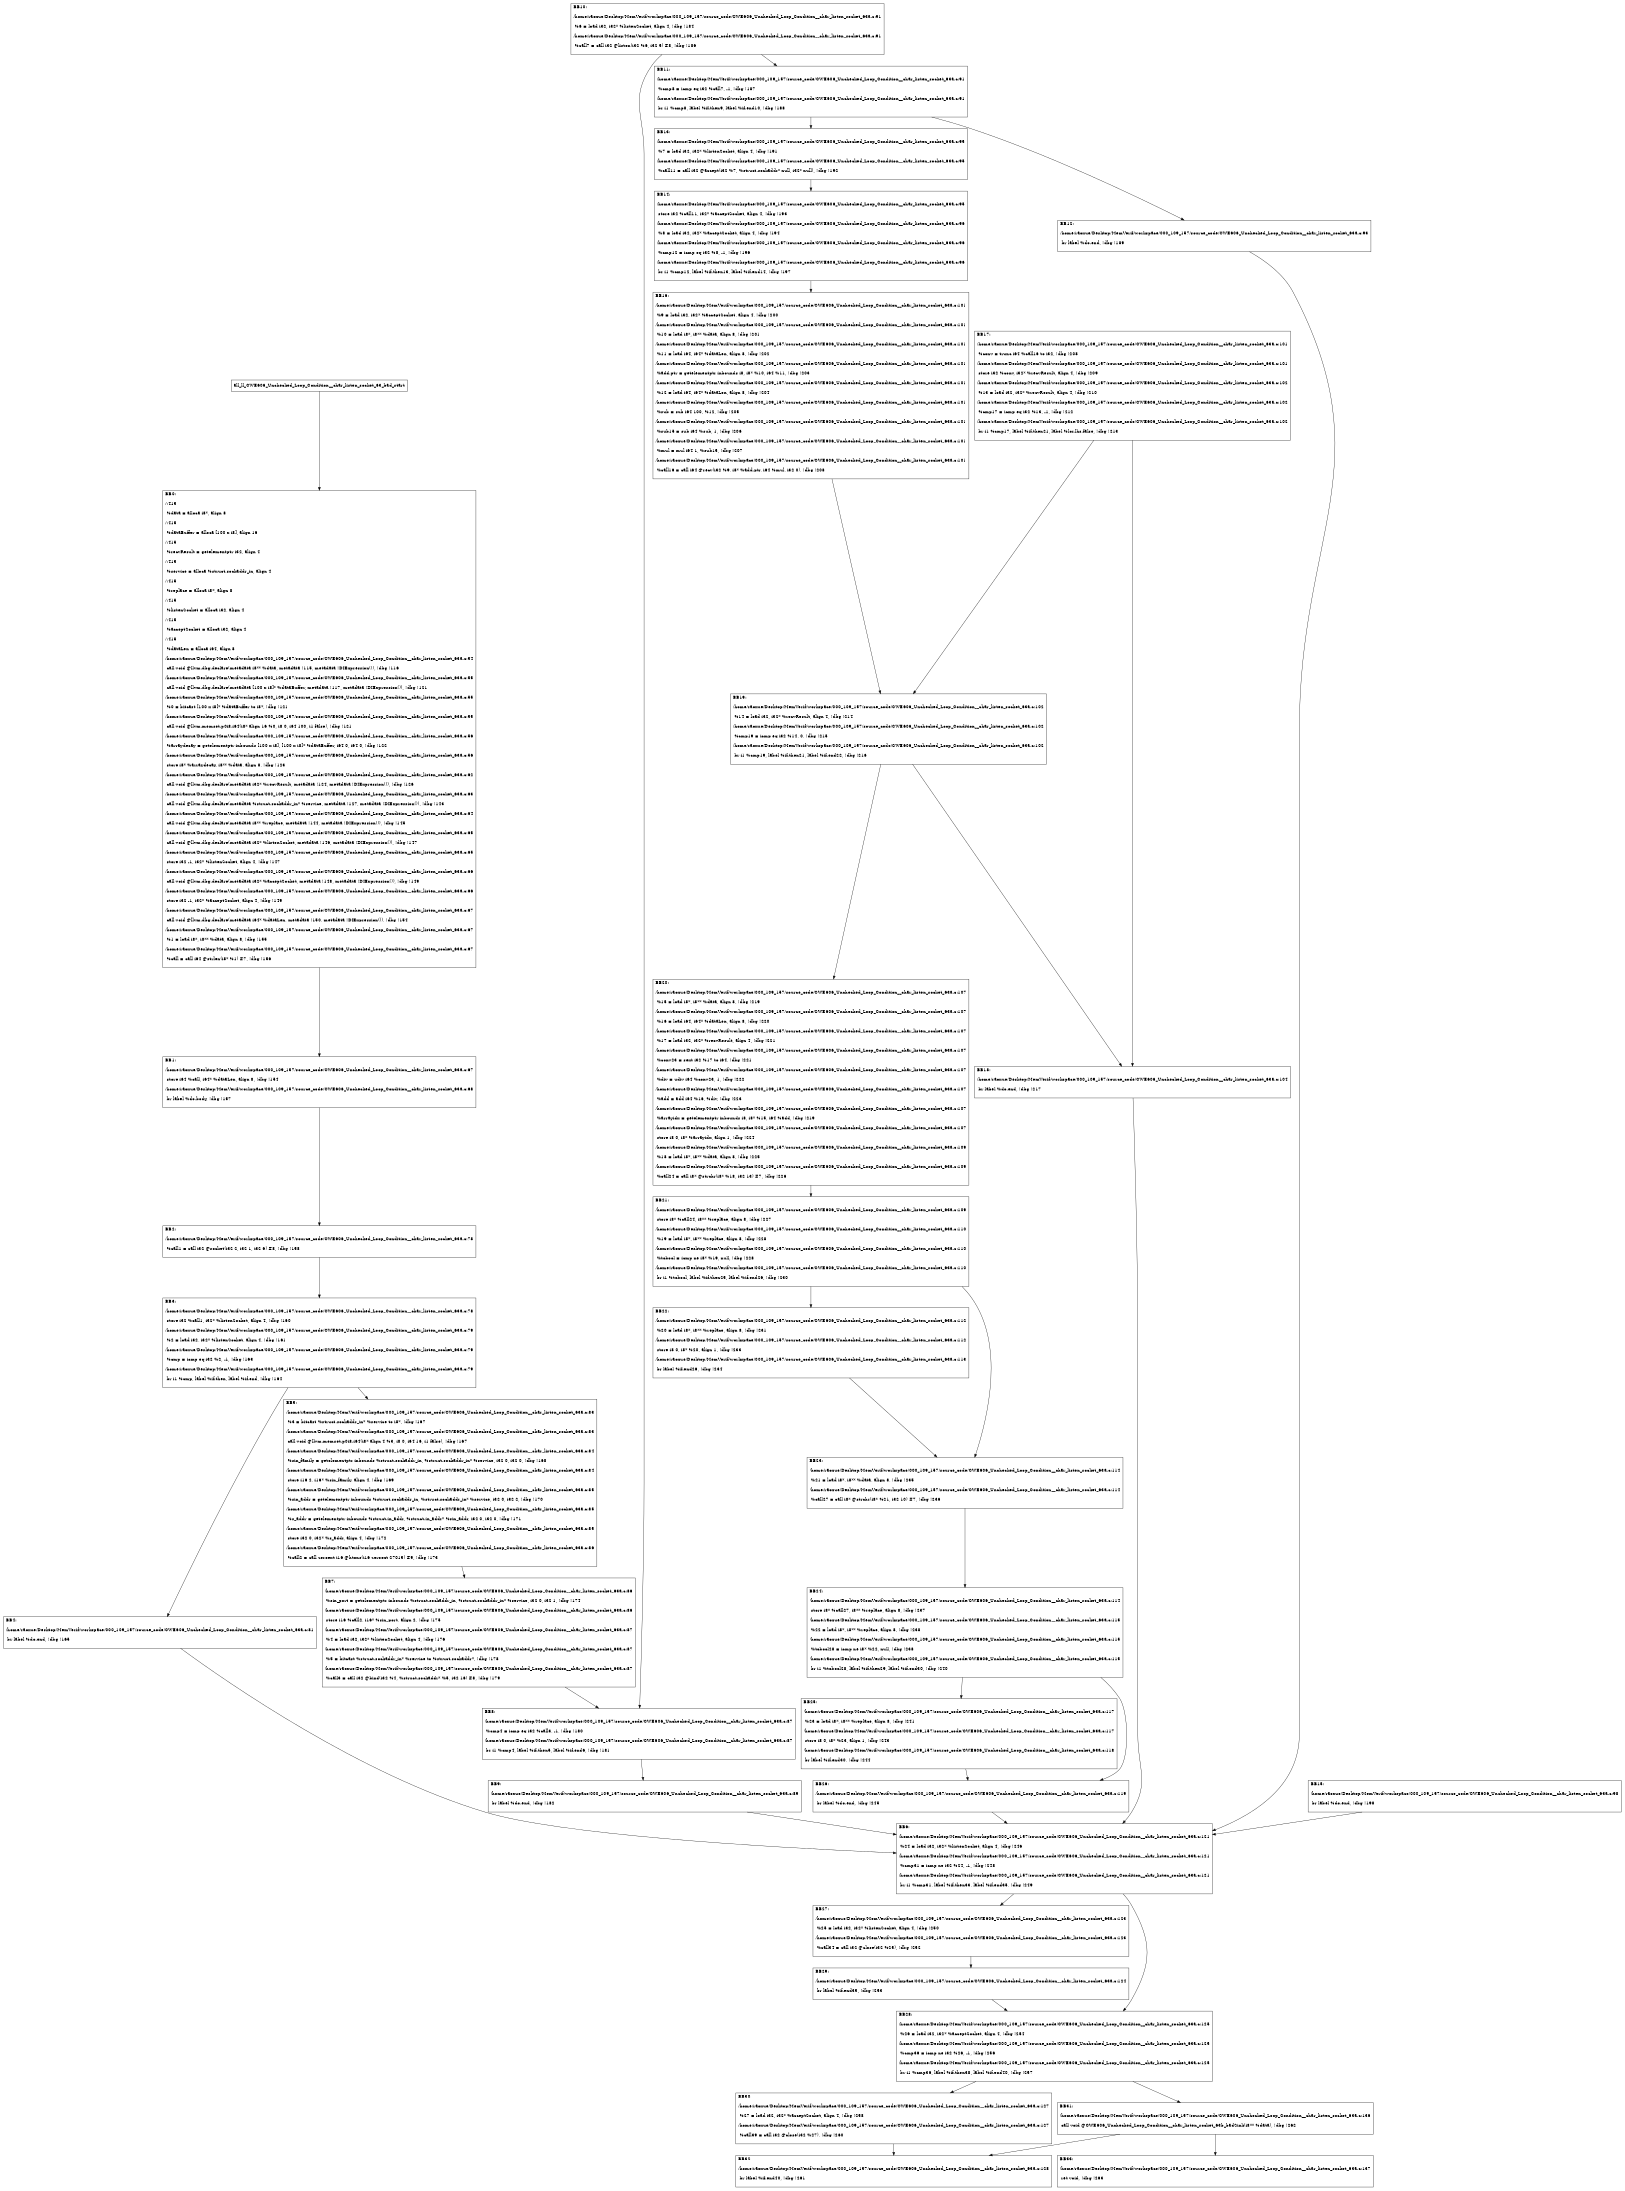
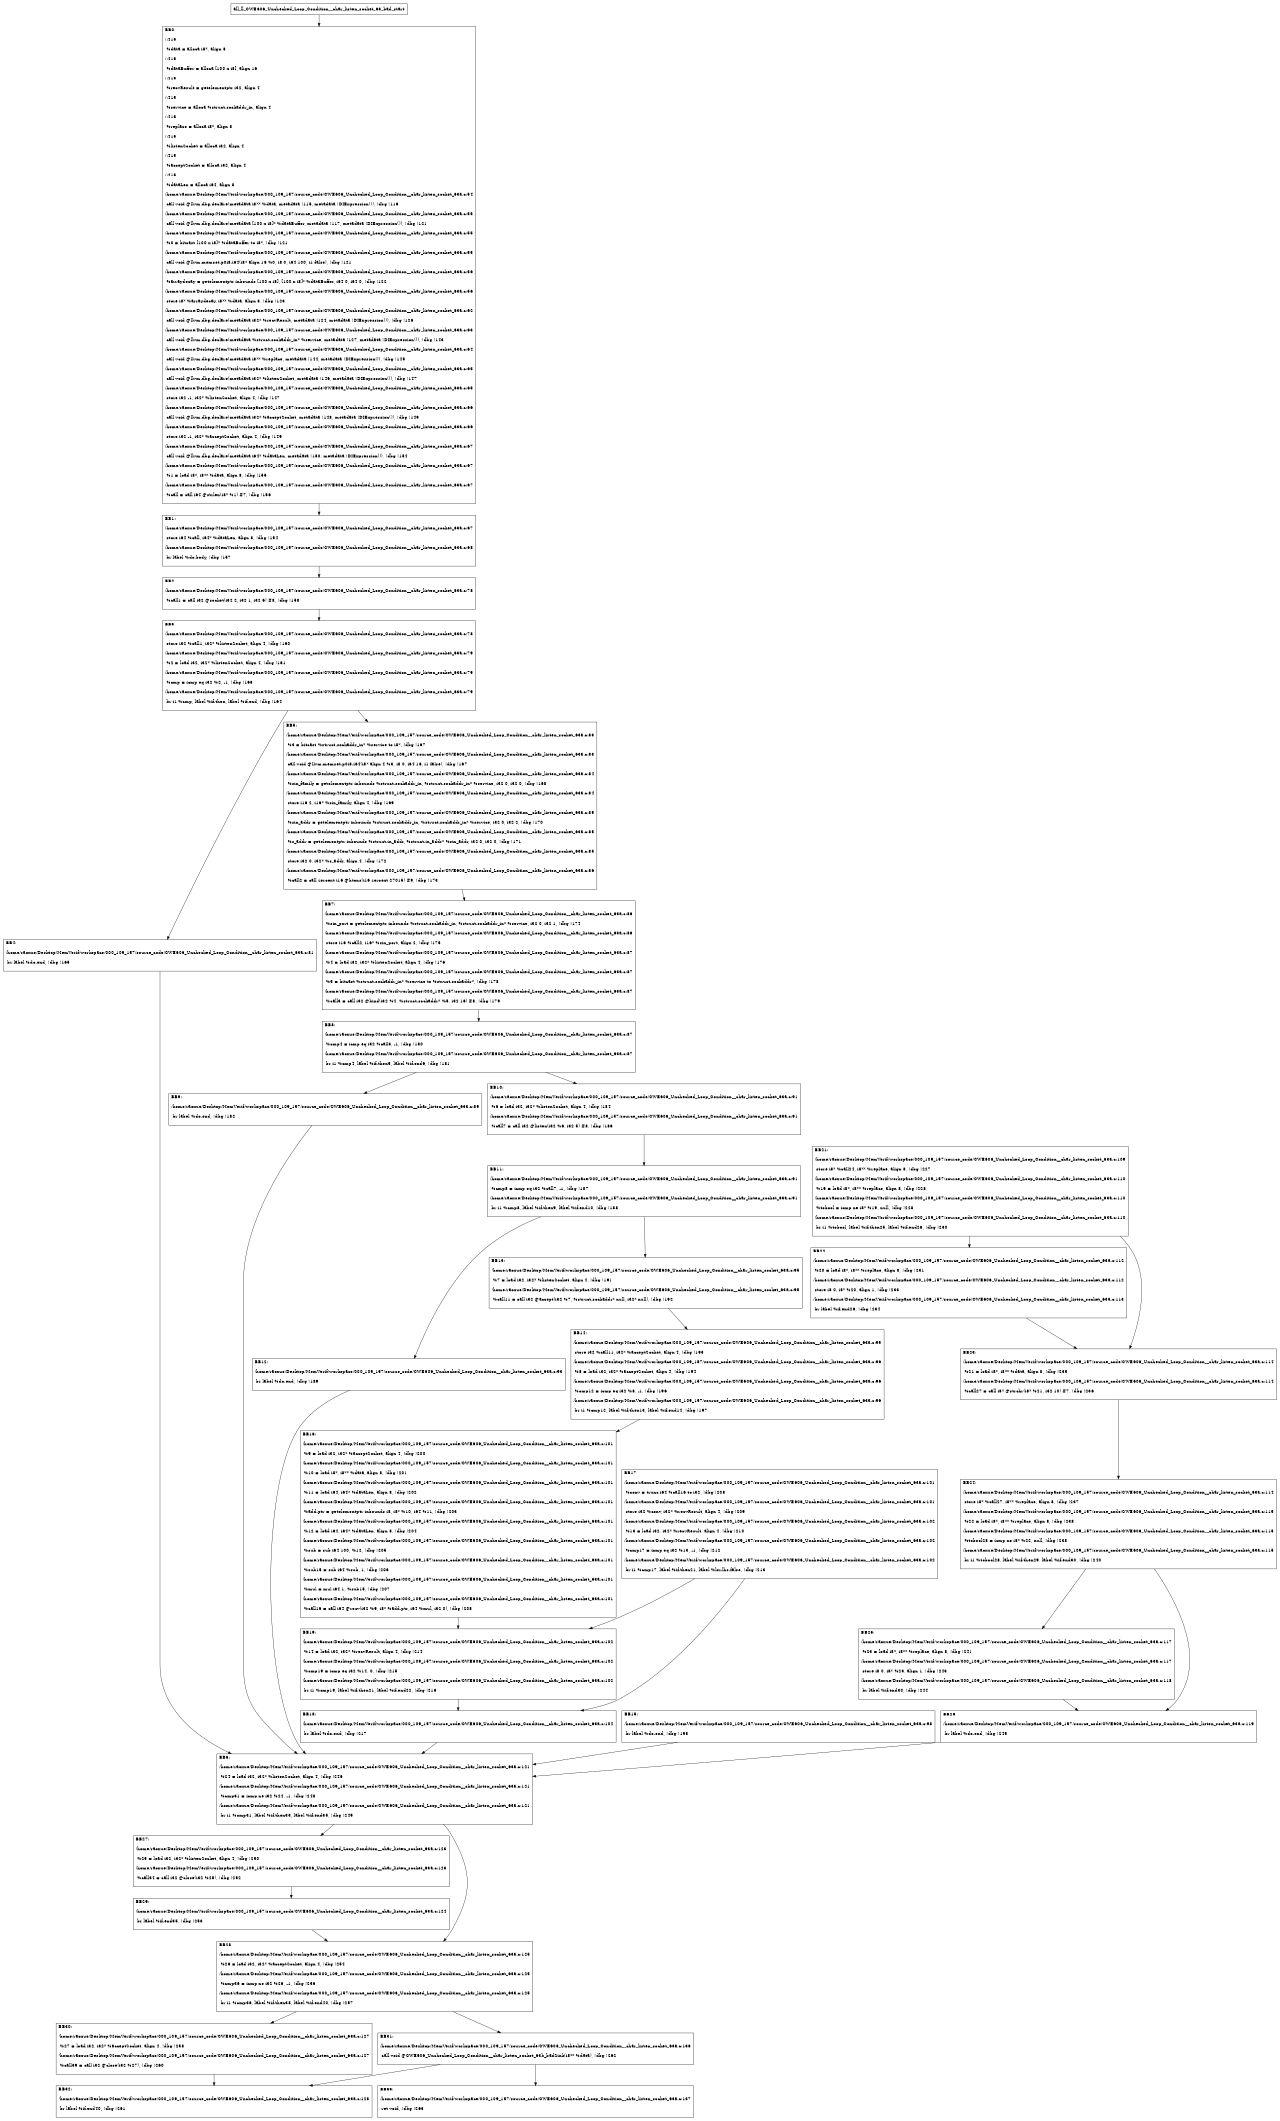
(644, 876) -> (560, 1078)
(811, 1082) -> none
